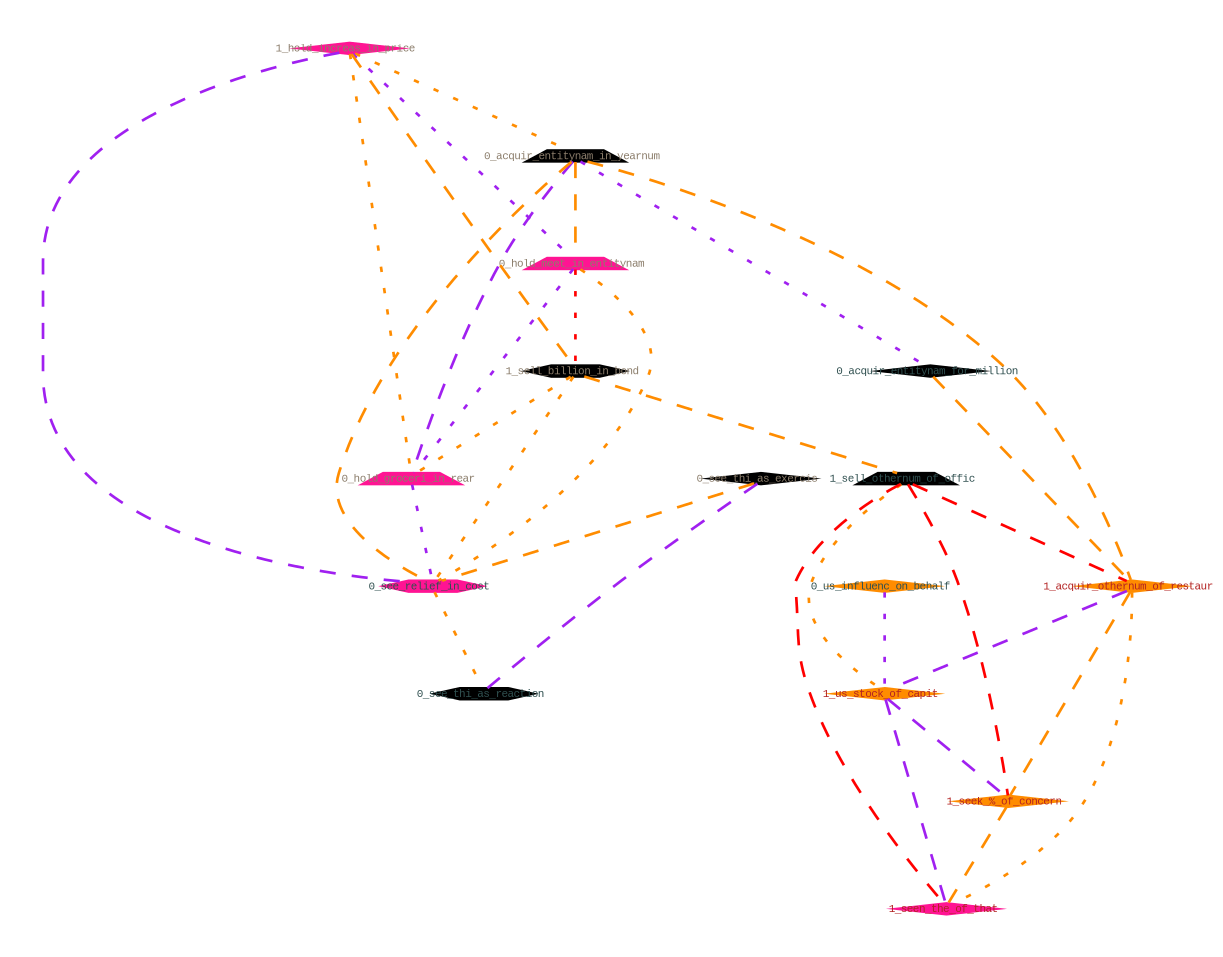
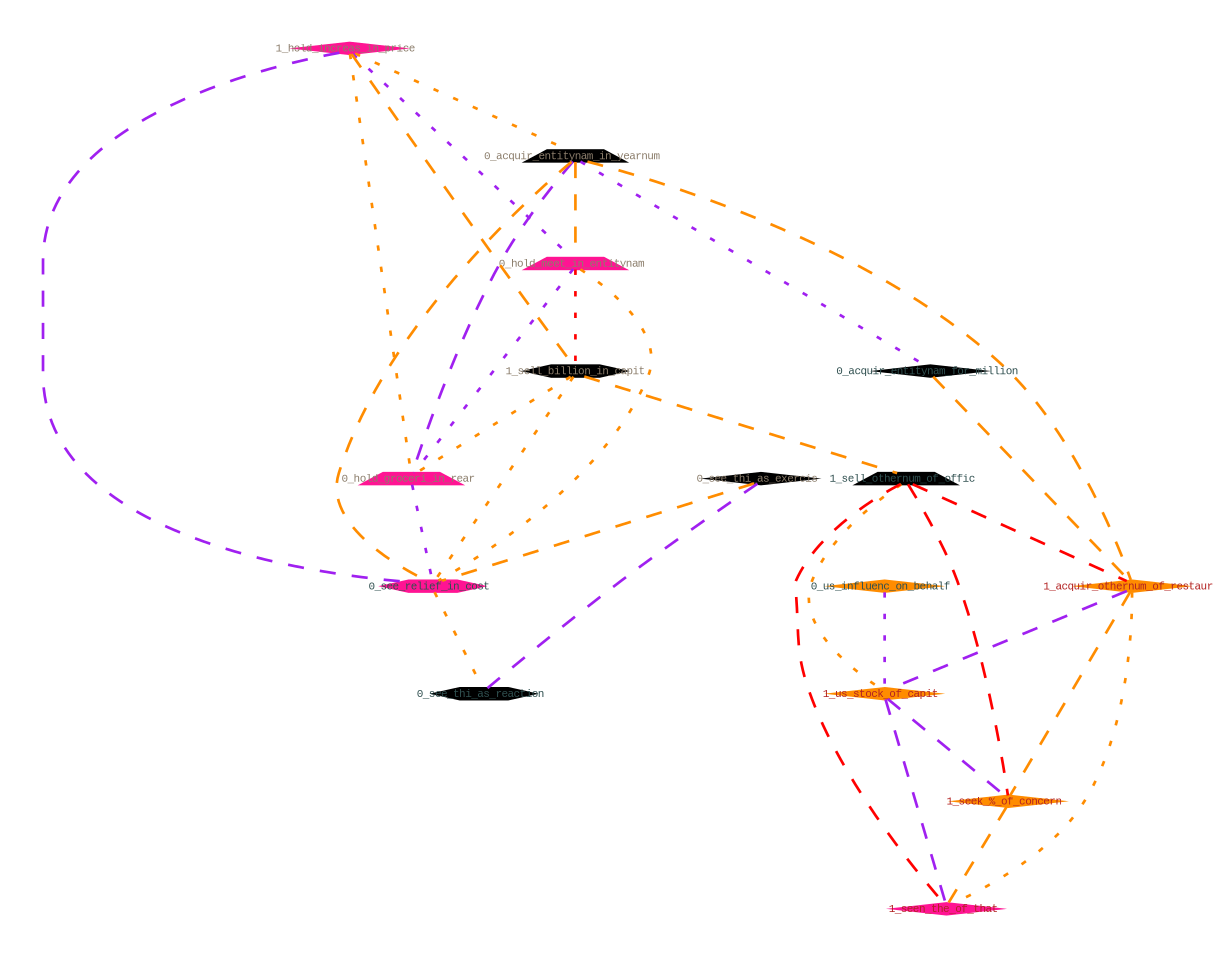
(575, 371) -> (575, 371)
